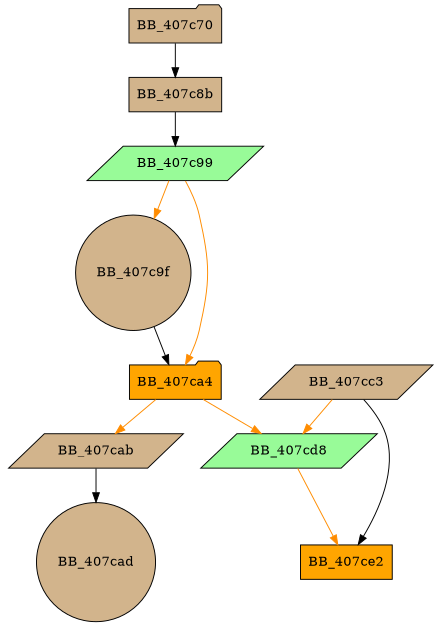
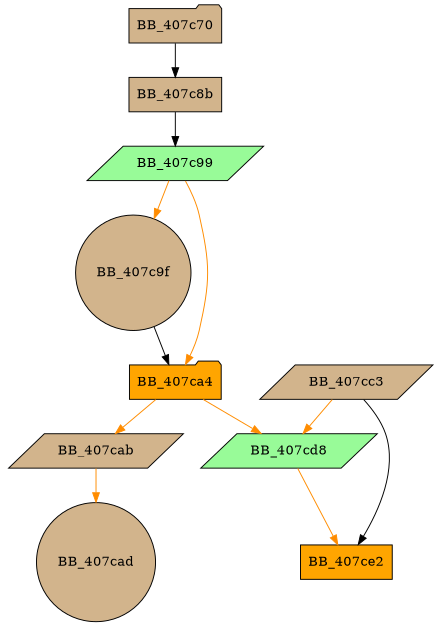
(96, 481) -> (96, 481)
